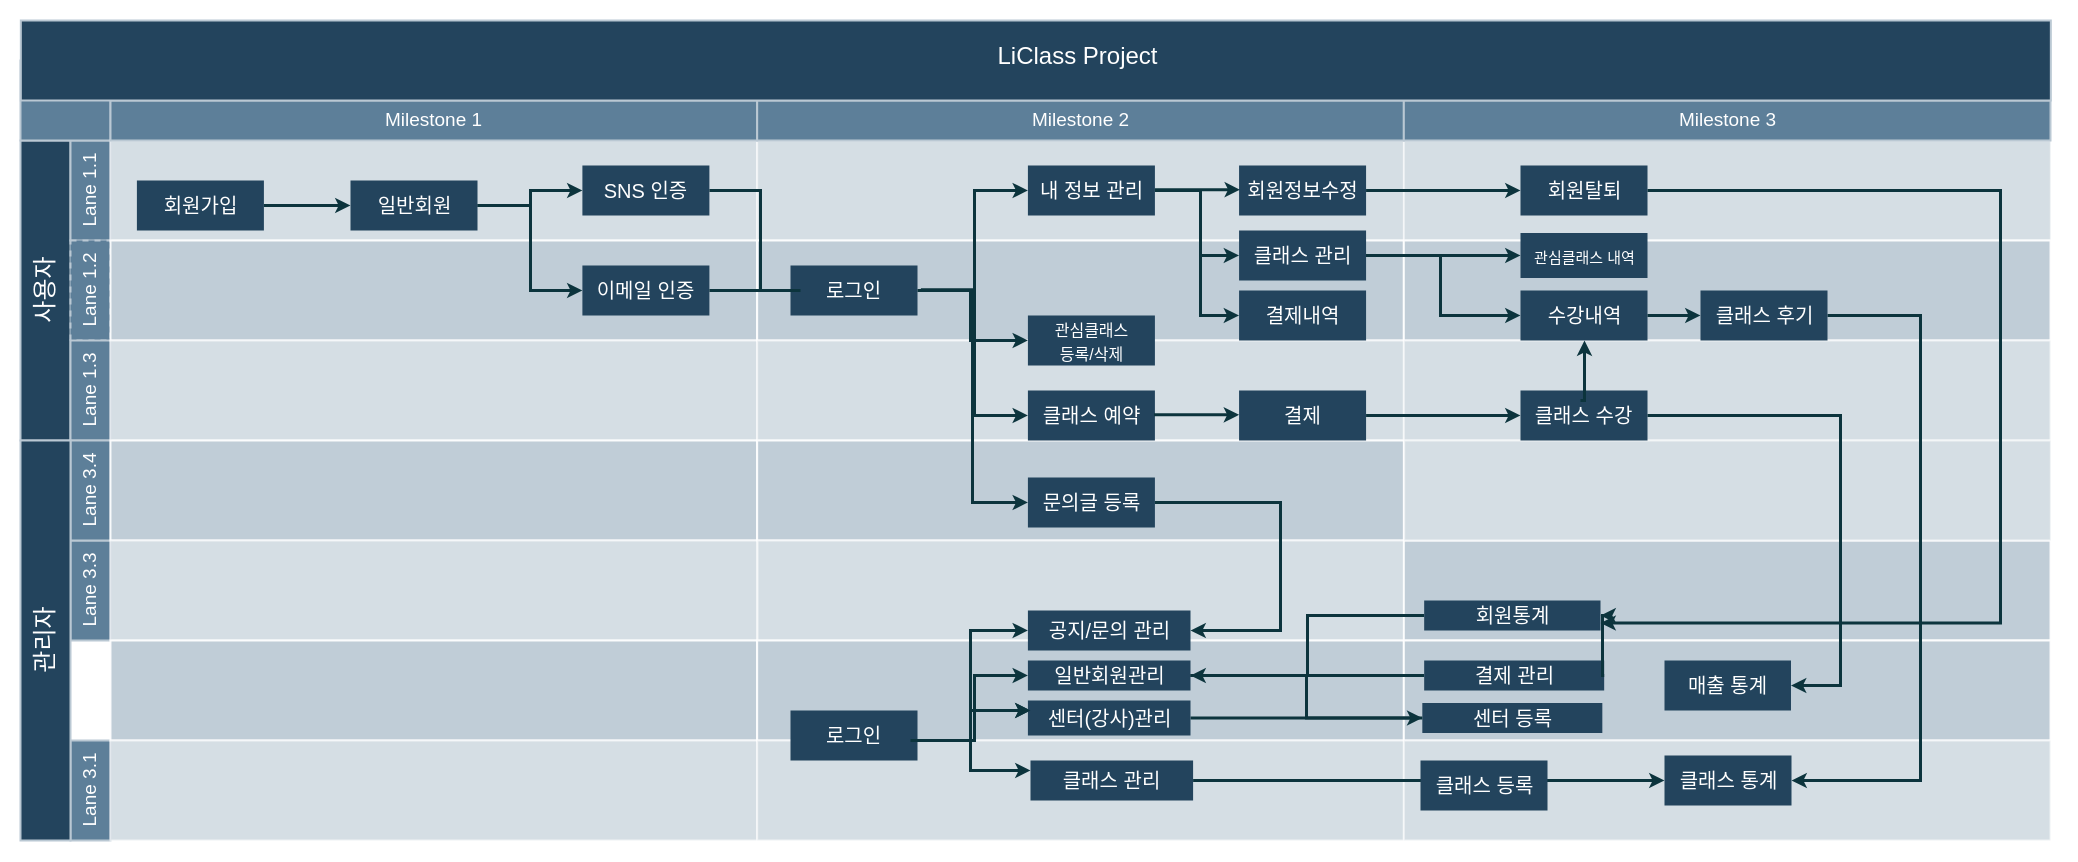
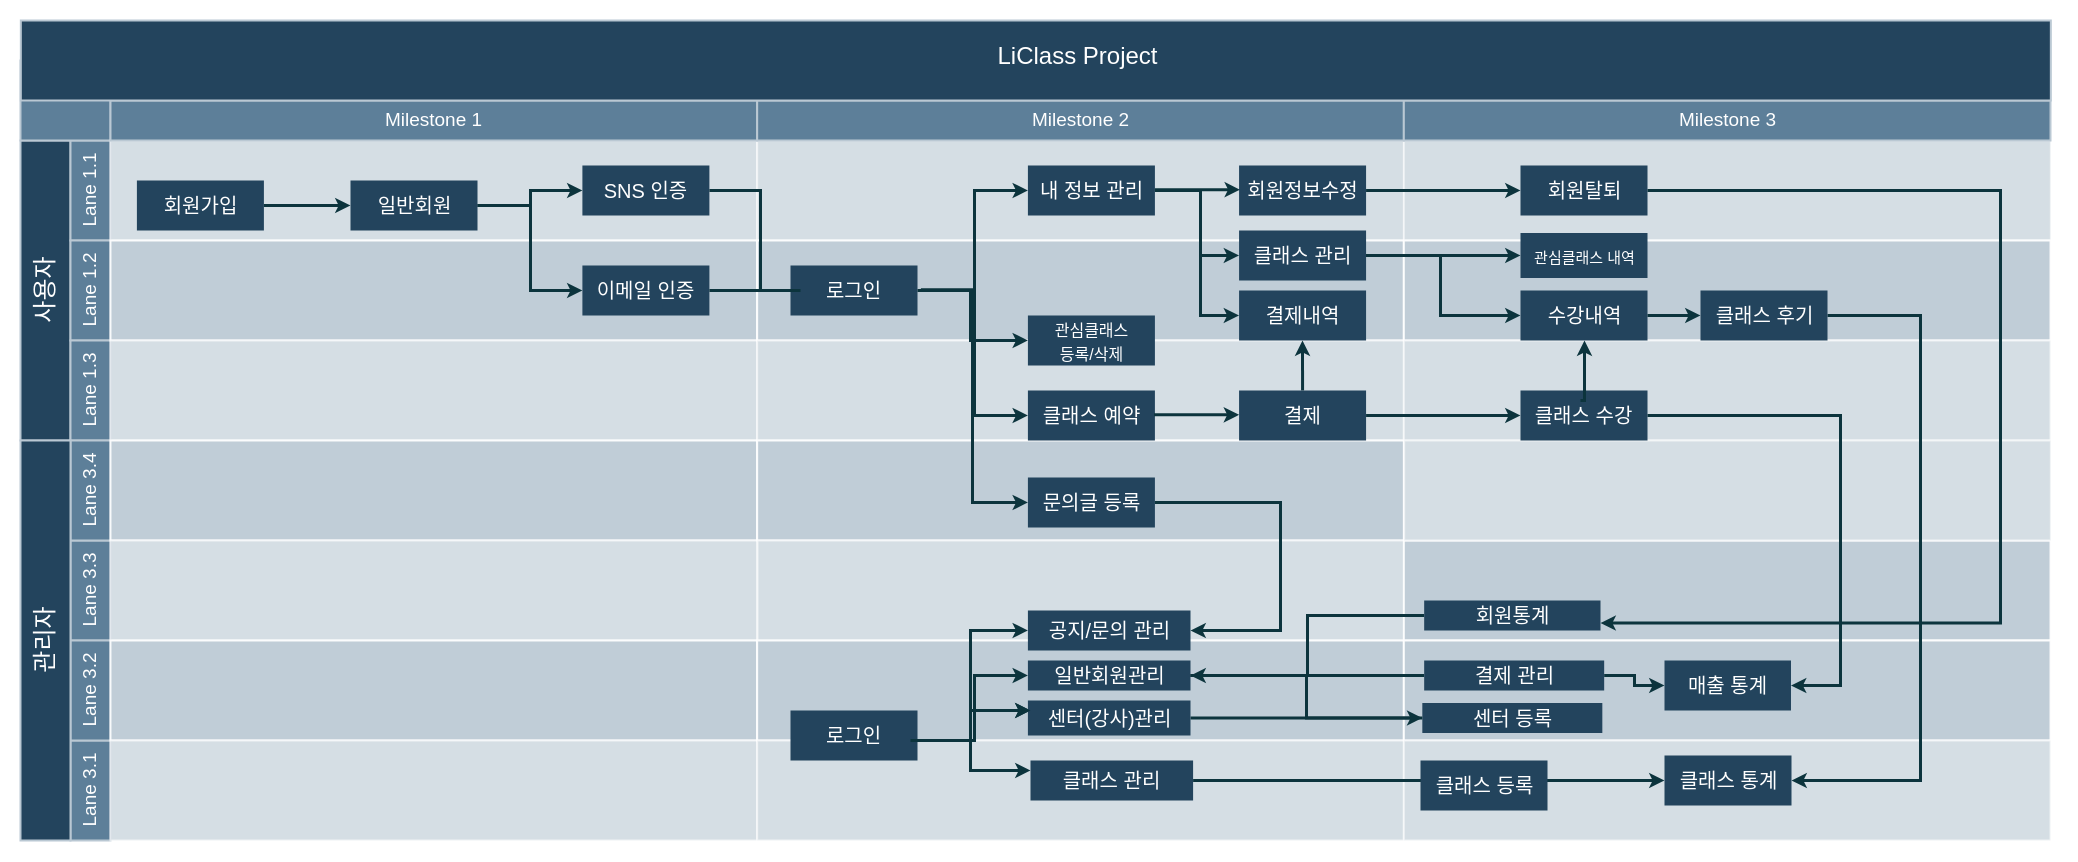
(91, 291) -> (91, 291)
none -> (1303, 371)
(1603, 635) -> (1633, 676)
none -> (91, 691)
